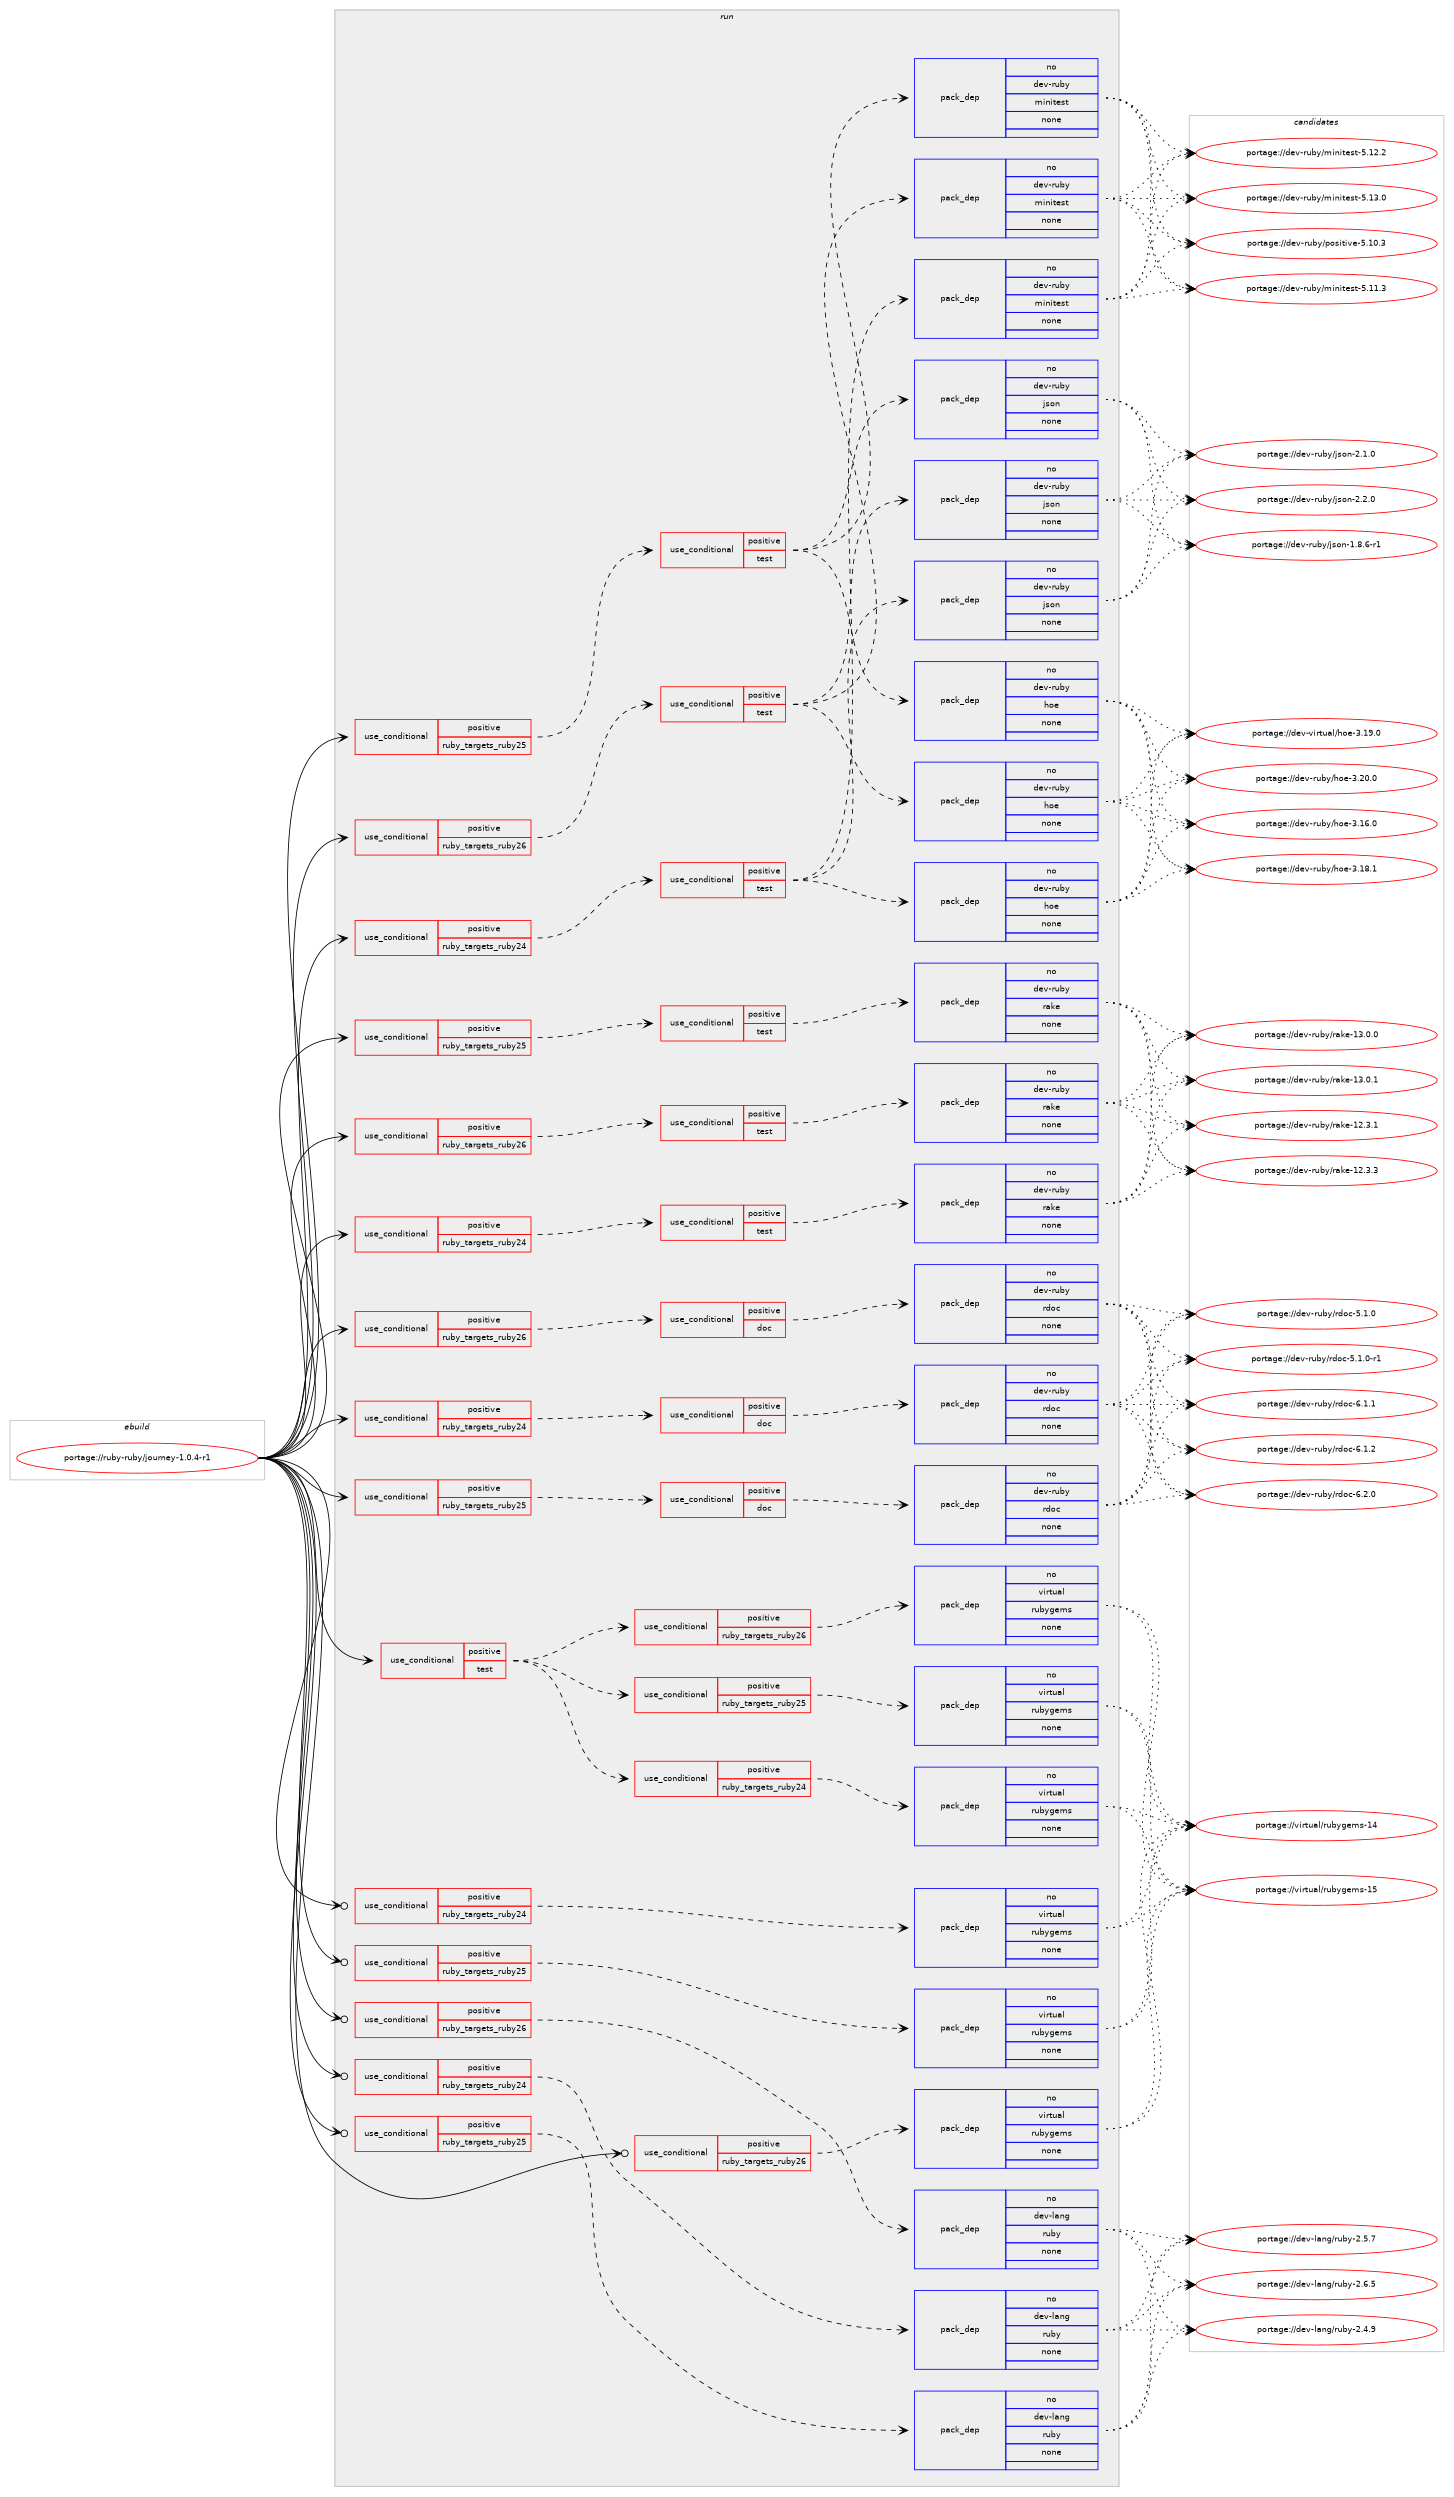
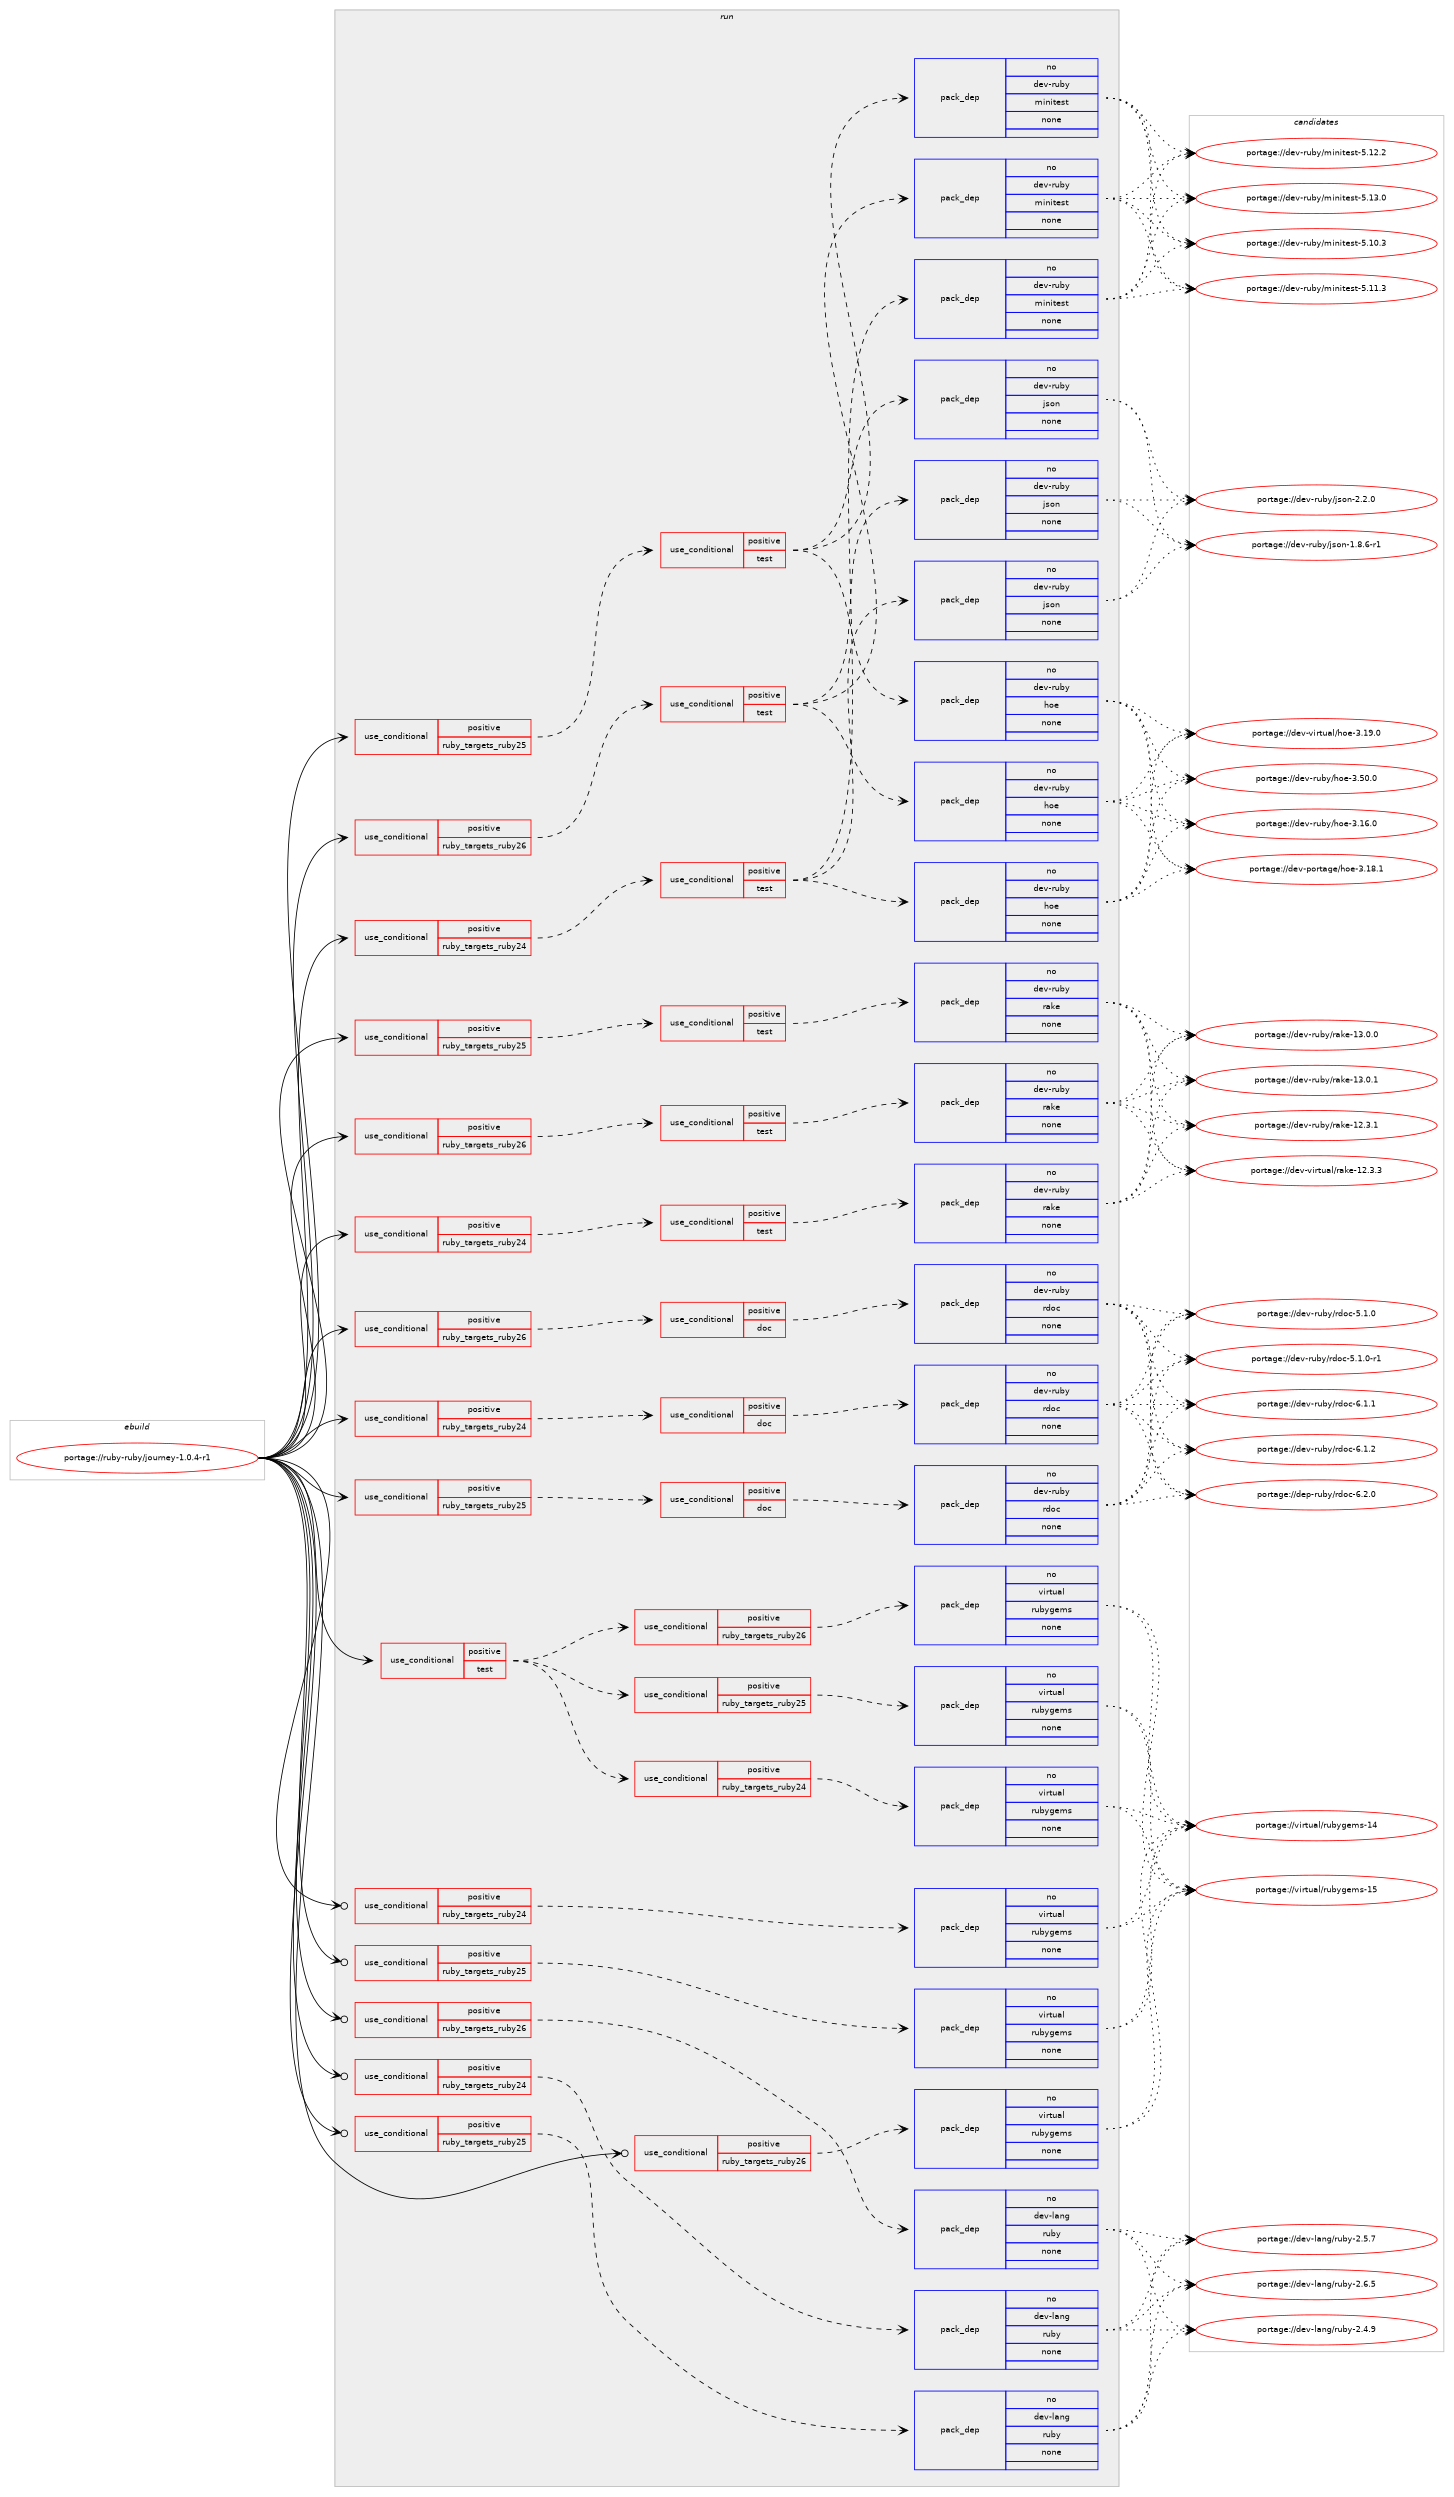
(1317, 244) -> (1317, 244)
(1317, 455) -> none
(1317, 779) -> (1317, 779)
(1317, 869) -> (1317, 869)
(1317, 1171) -> (1317, 1171)
(1317, 1495) -> (1317, 1495)
